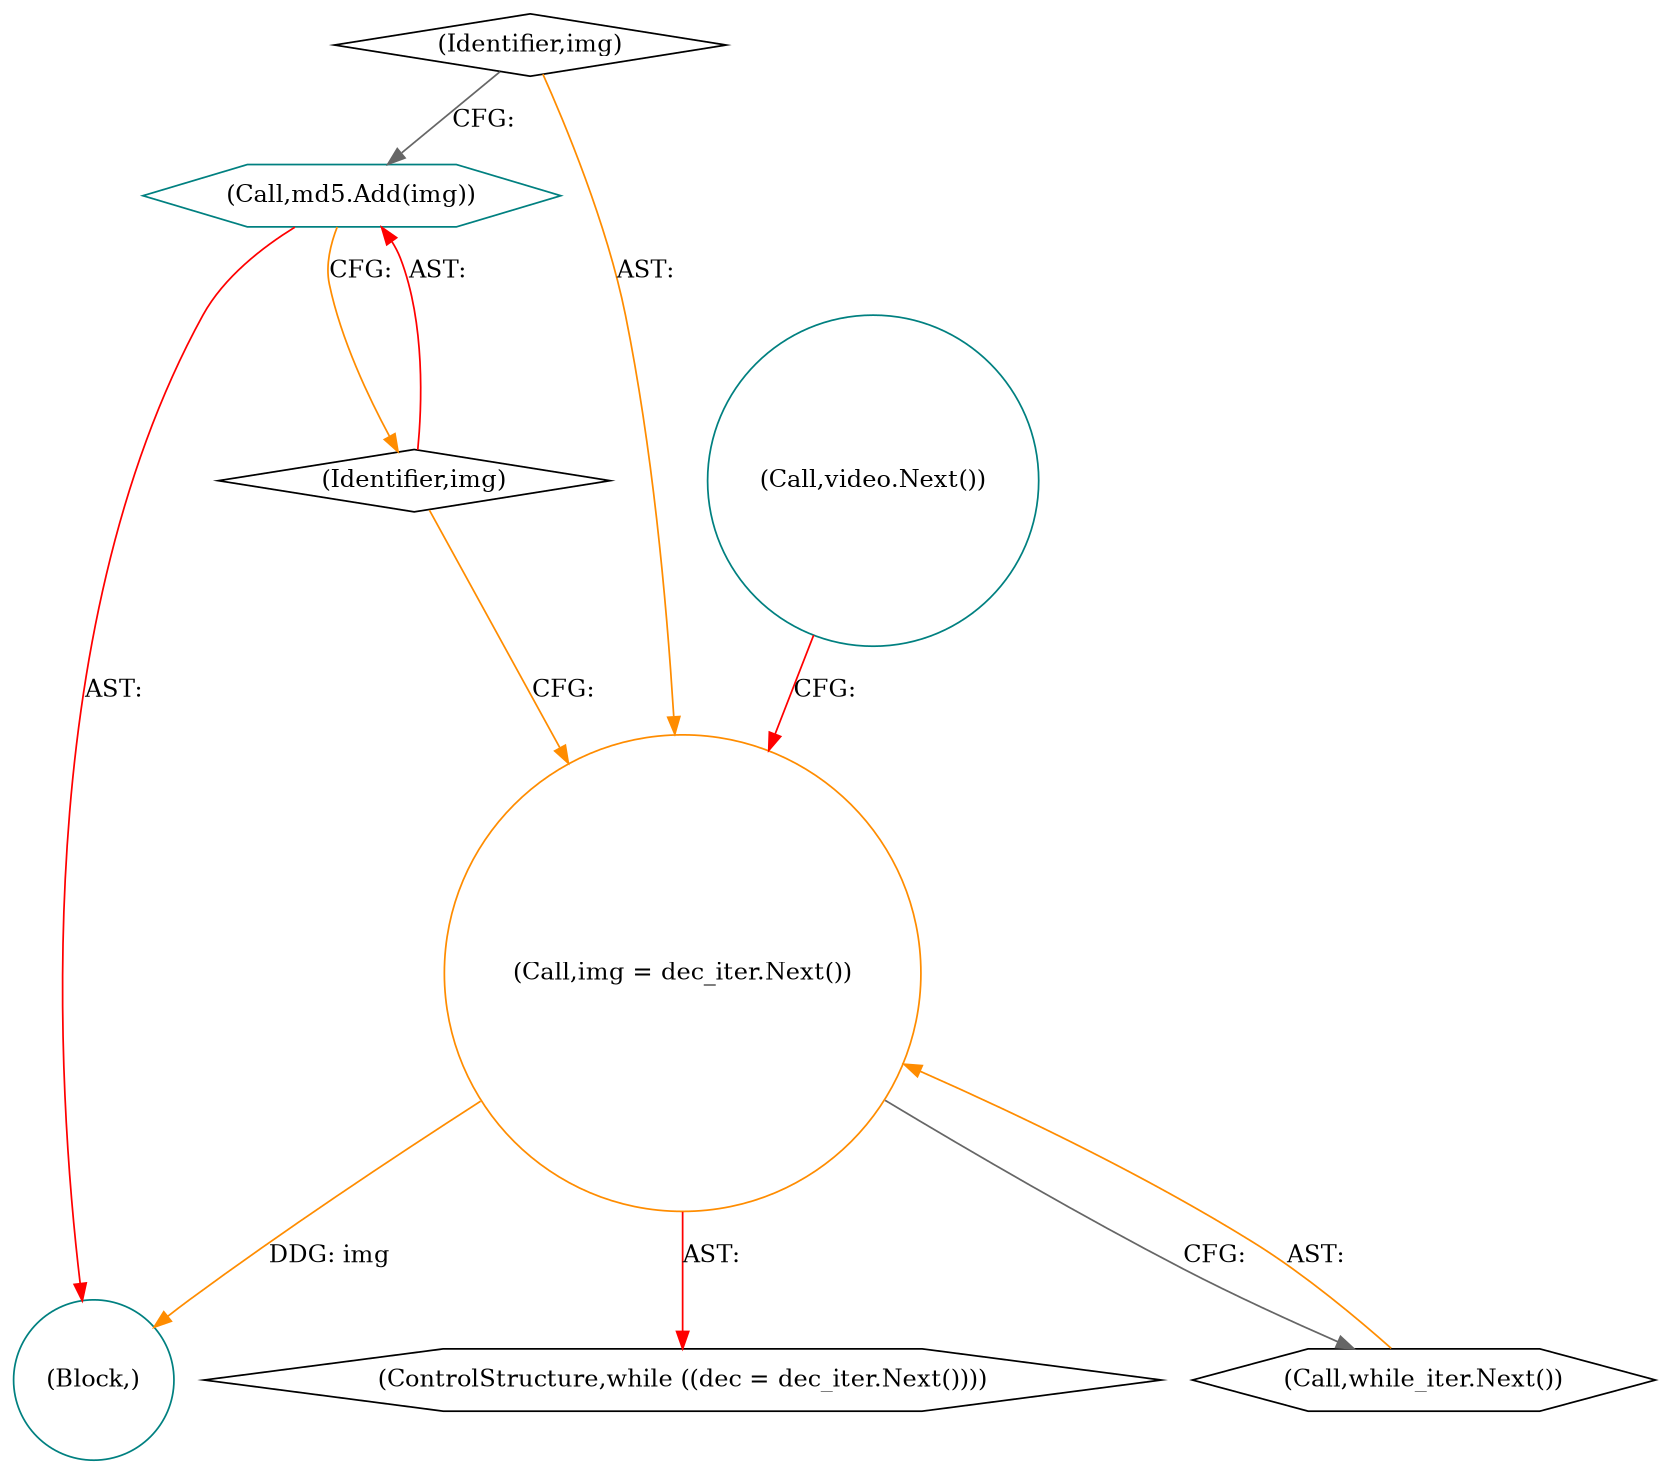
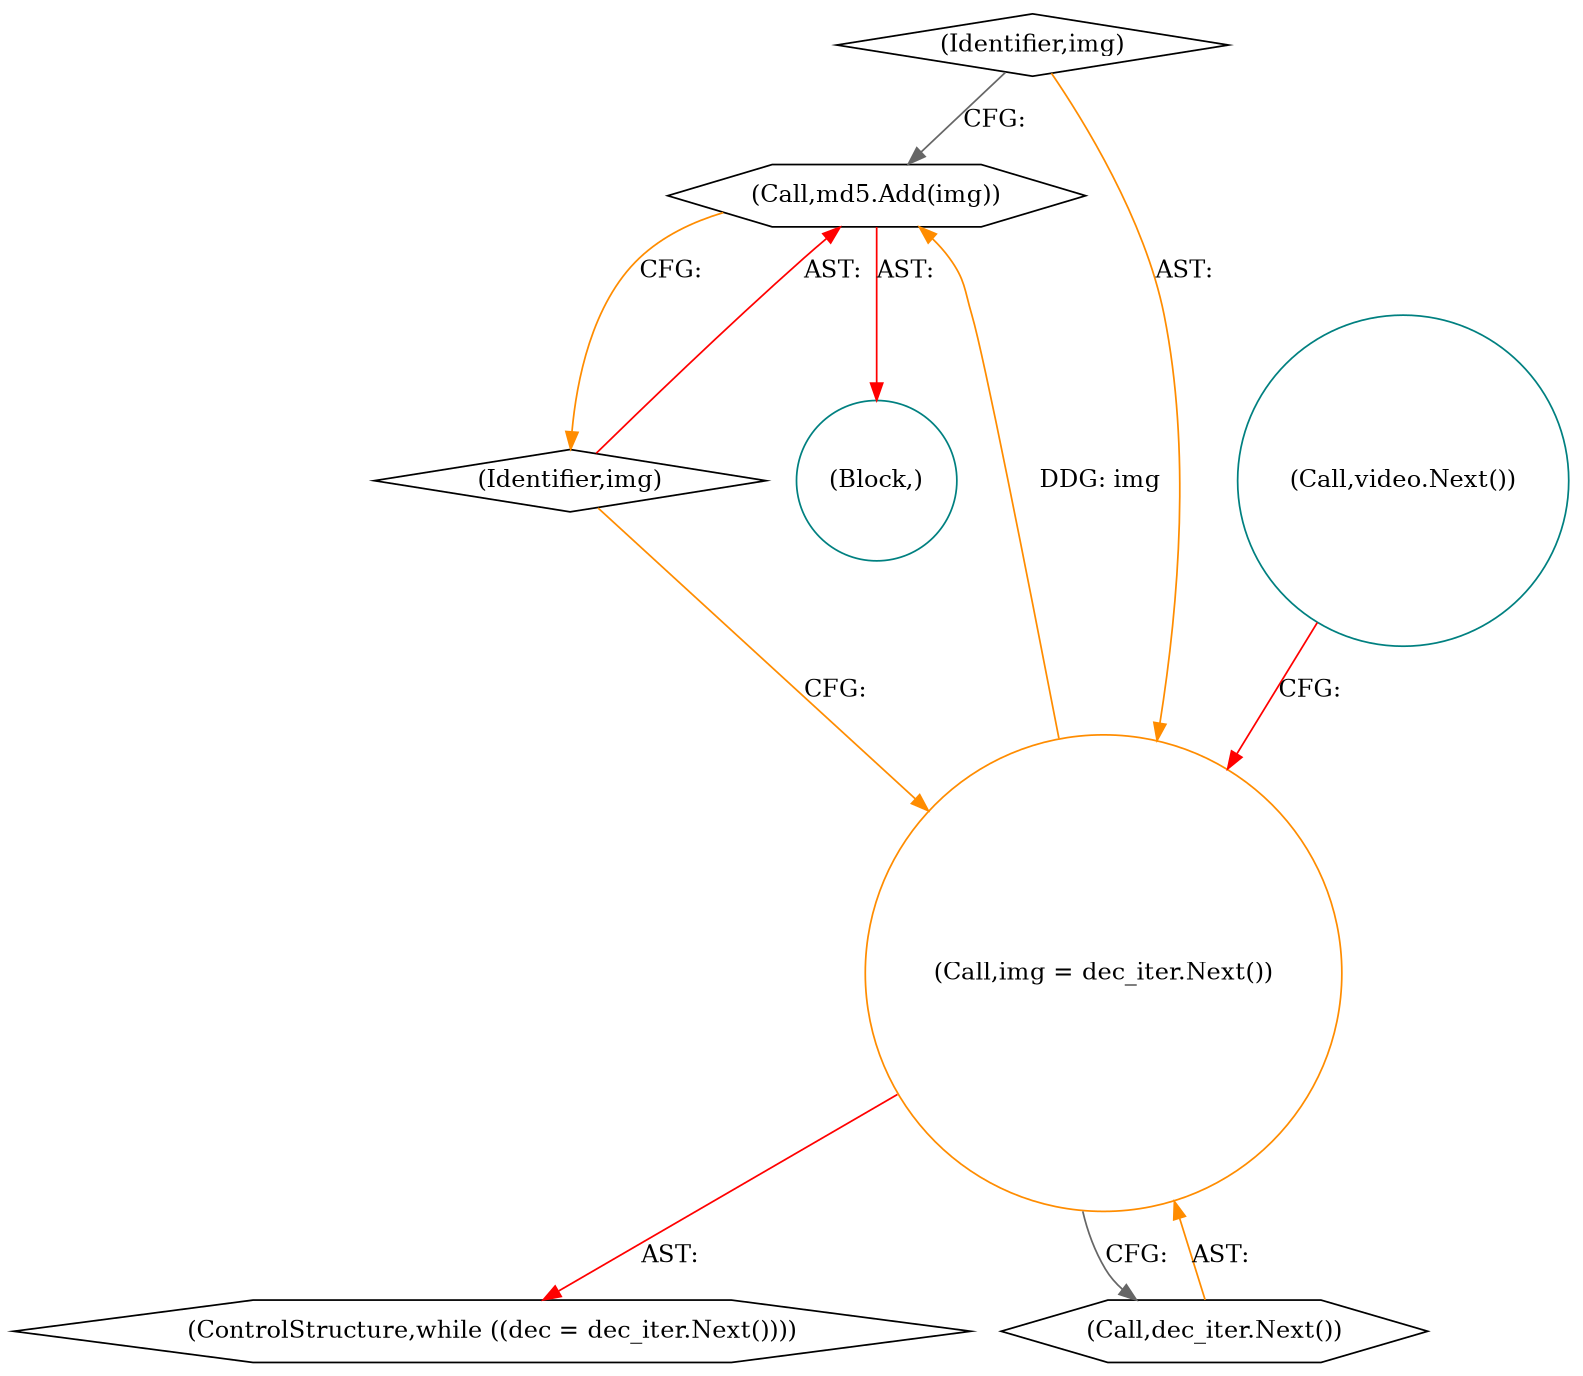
(352, 196) -> (877, 196)
(322, 1206) -> (1009, 483)
(1424, 1380) -> (1214, 1331)
